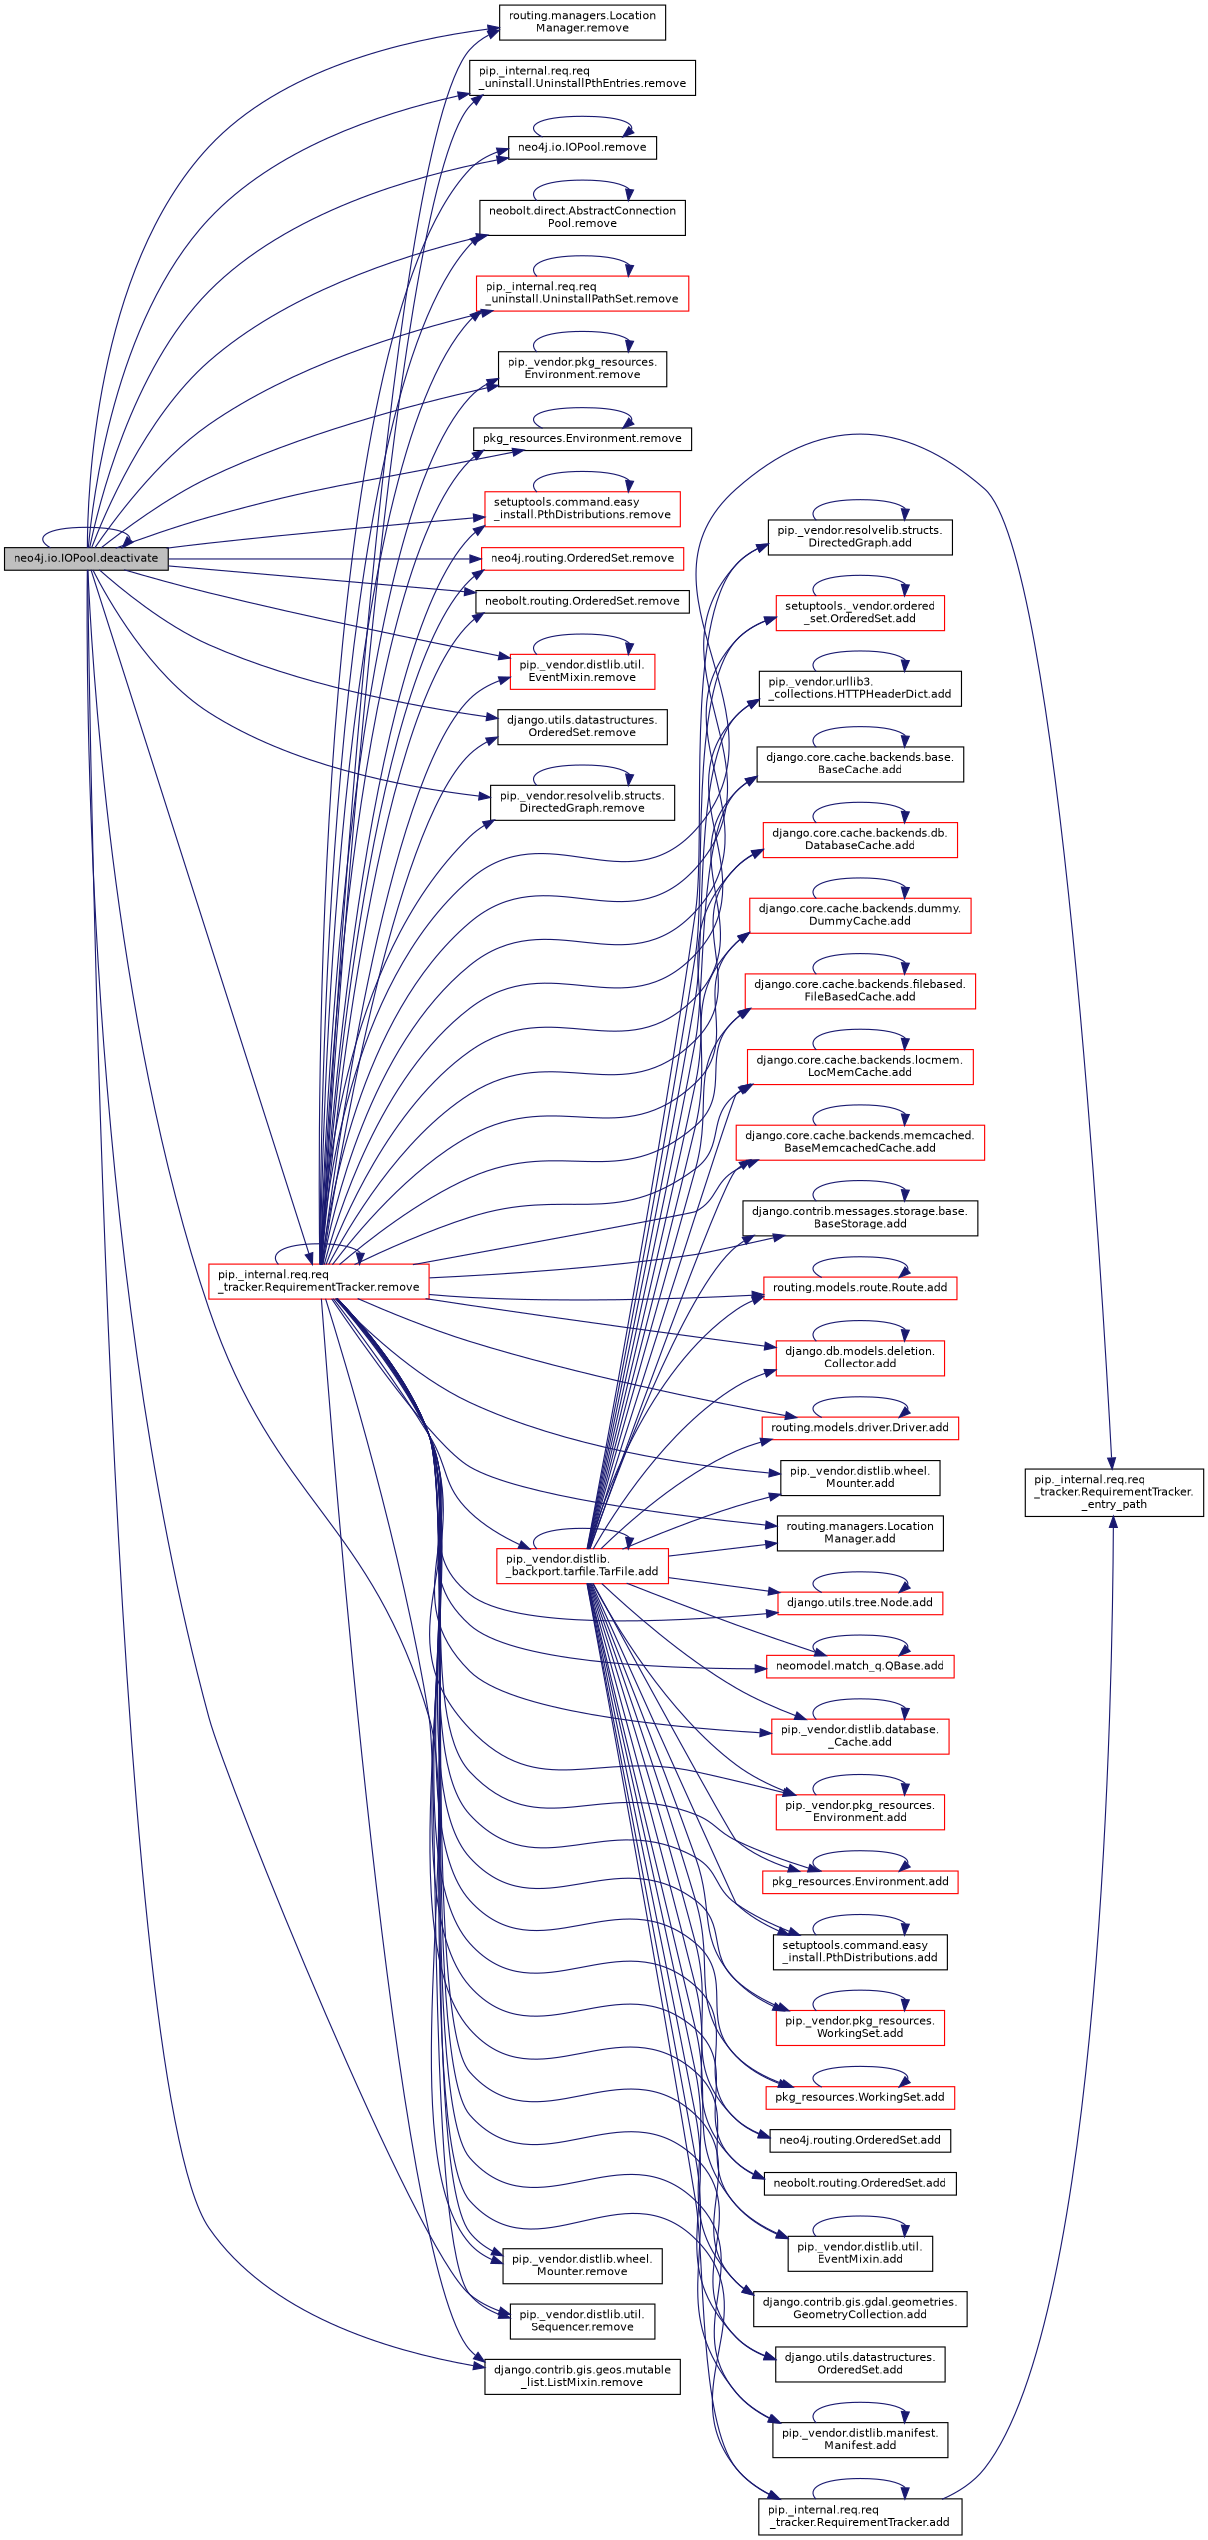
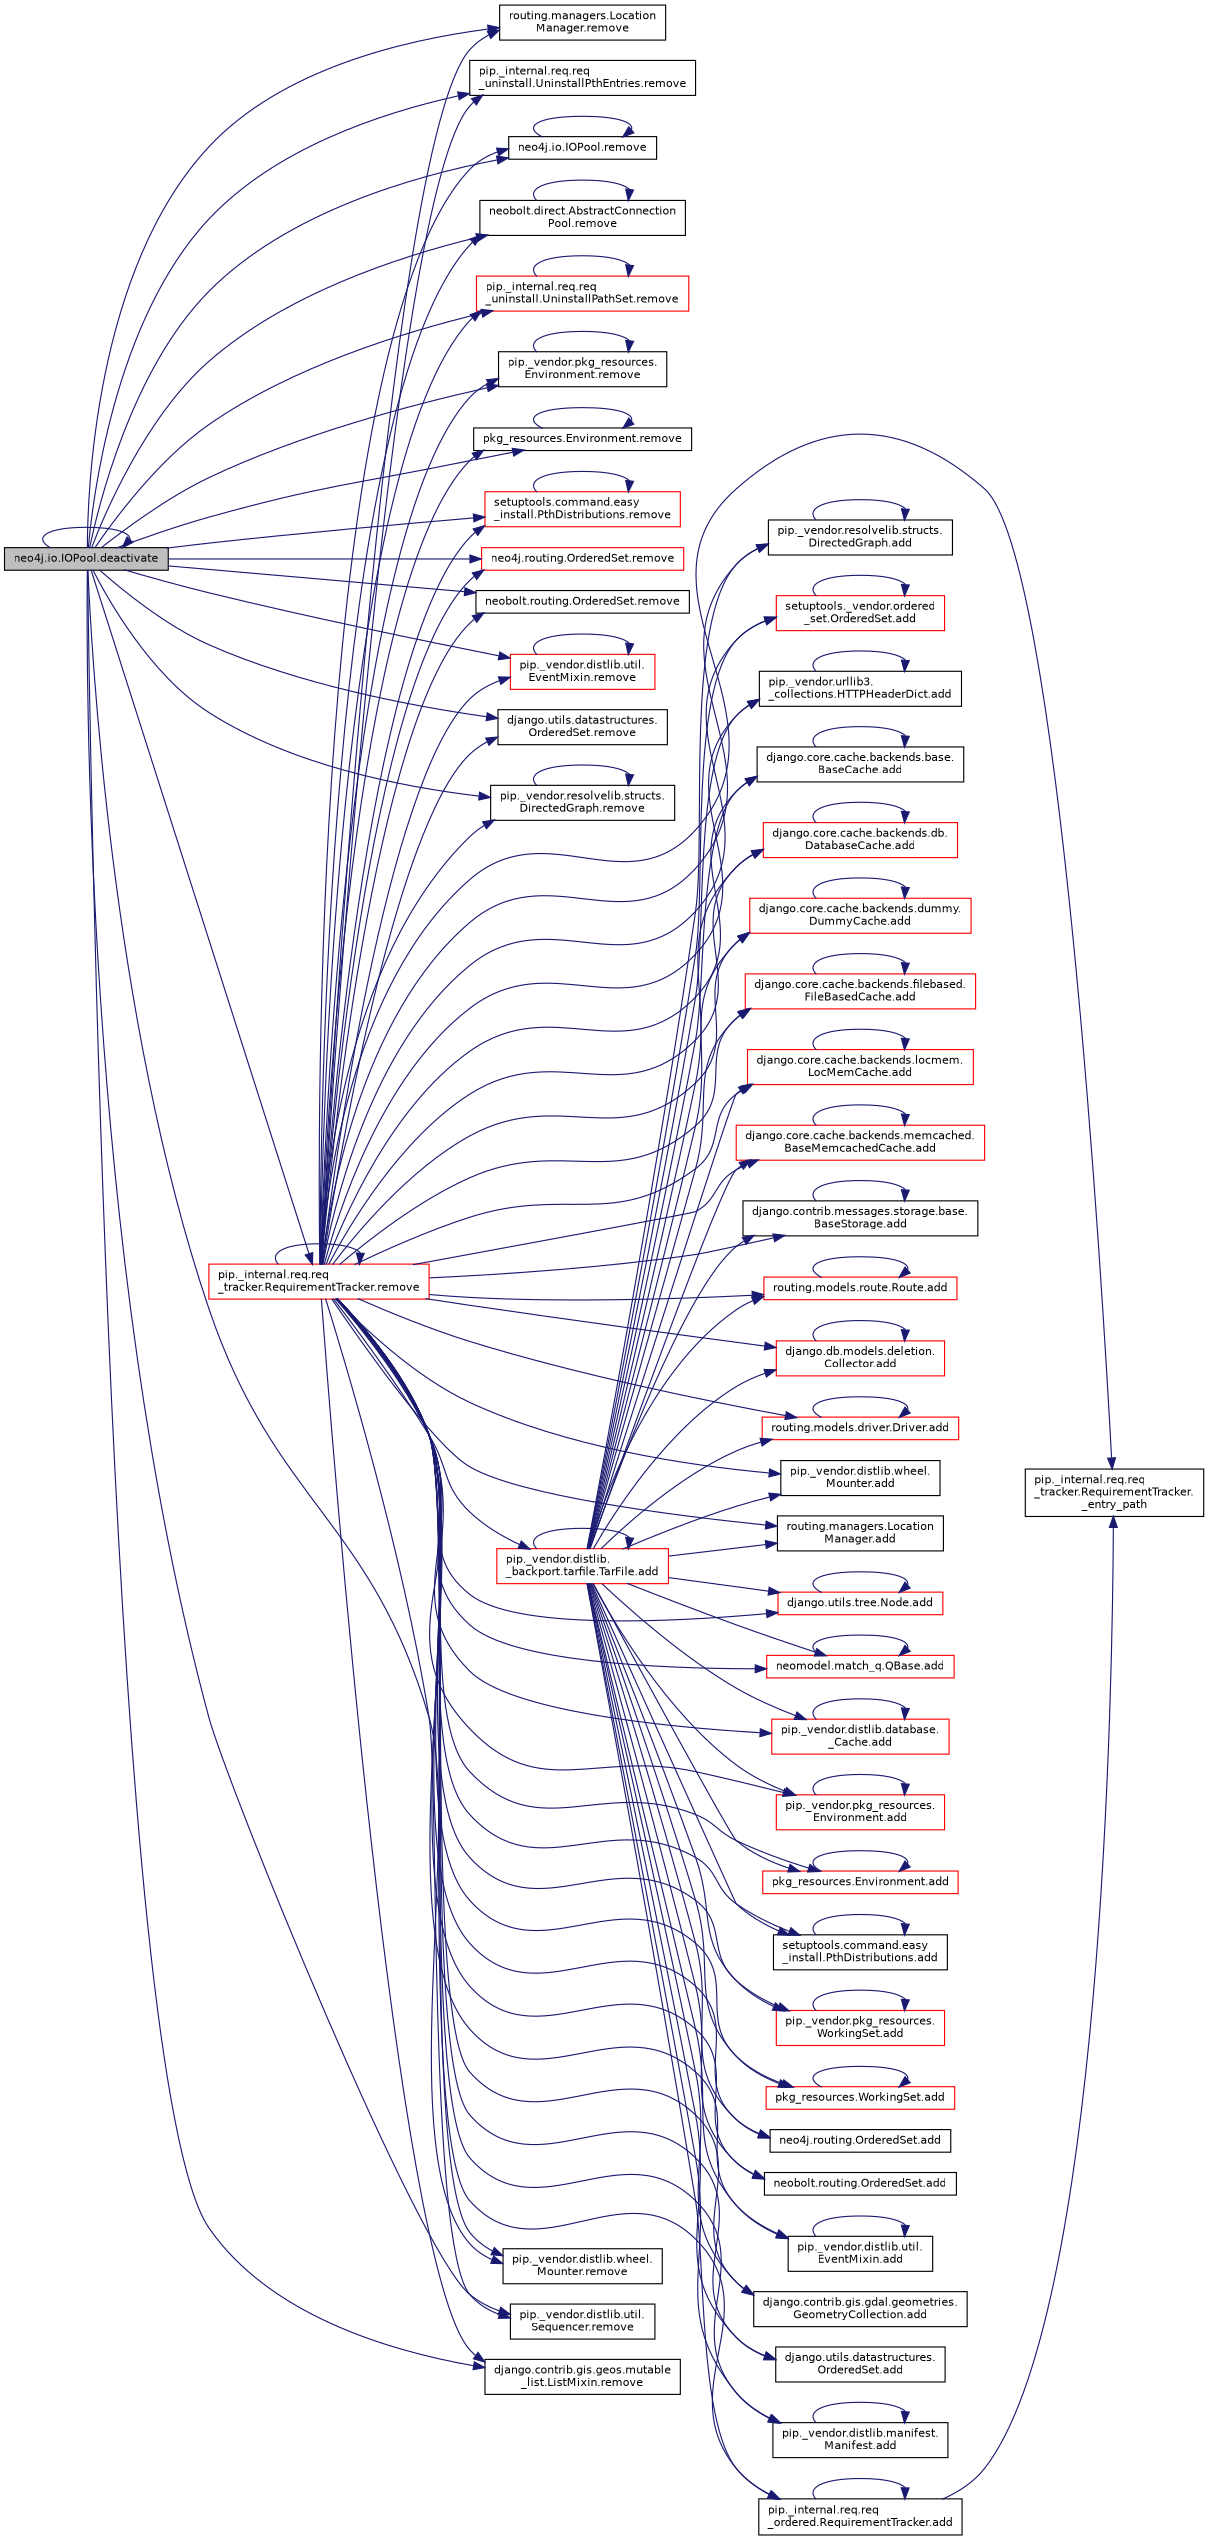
(860, 2517) -> (860, 2517)
